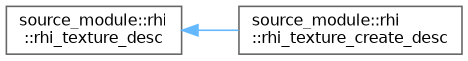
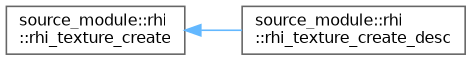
(94, 30) -> (96, 30)
